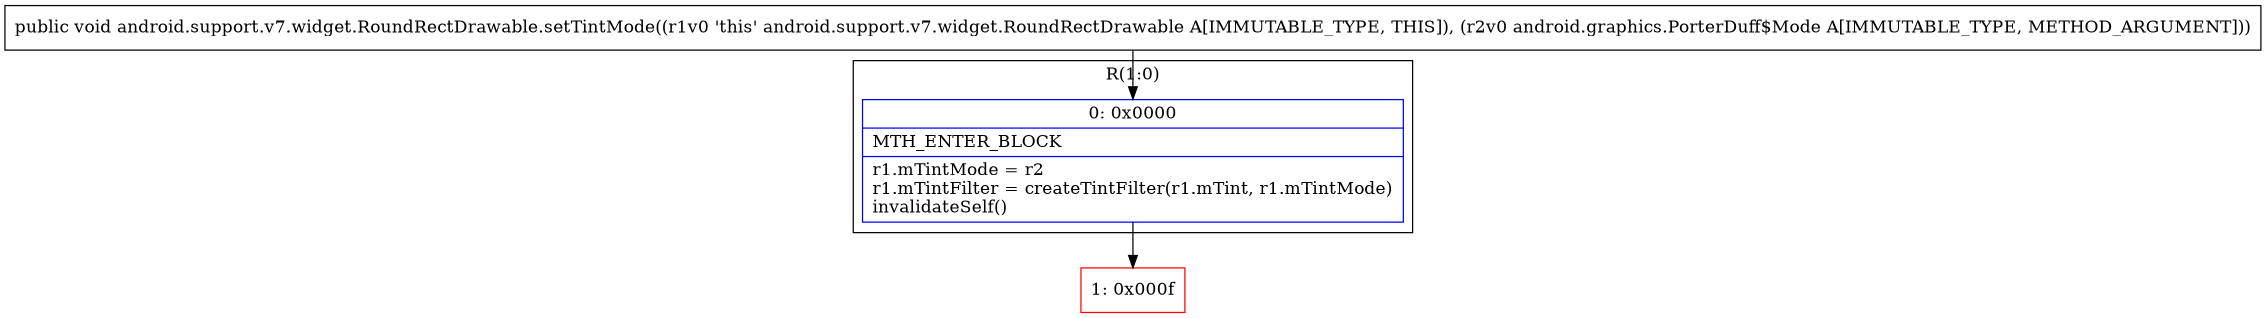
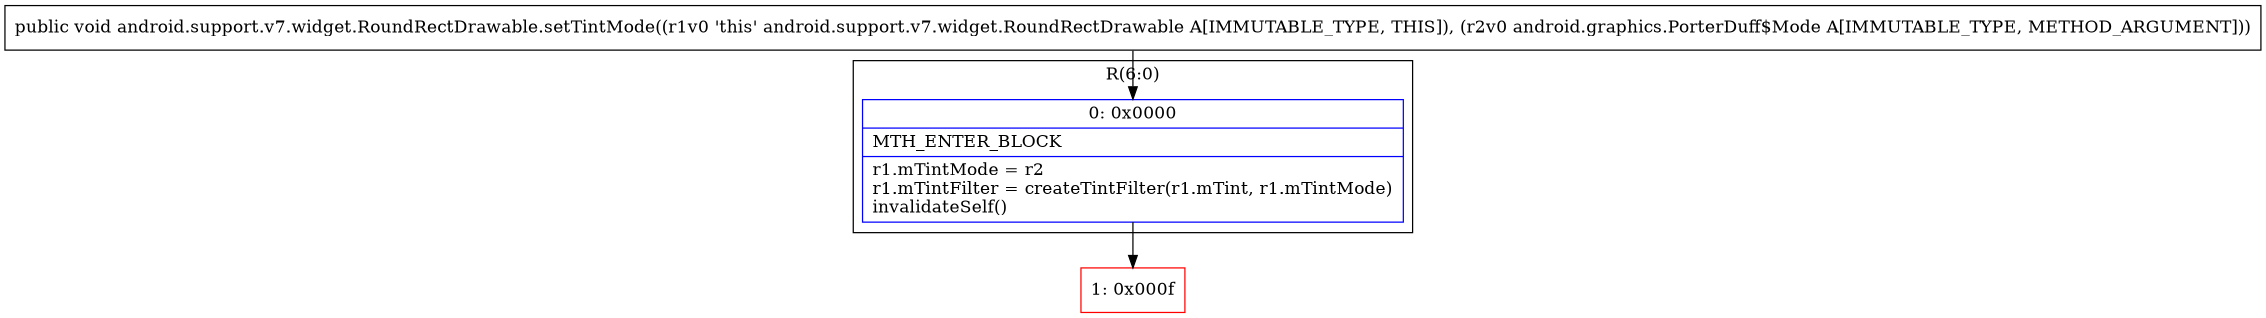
(1133, 75) -> (1133, 75)
